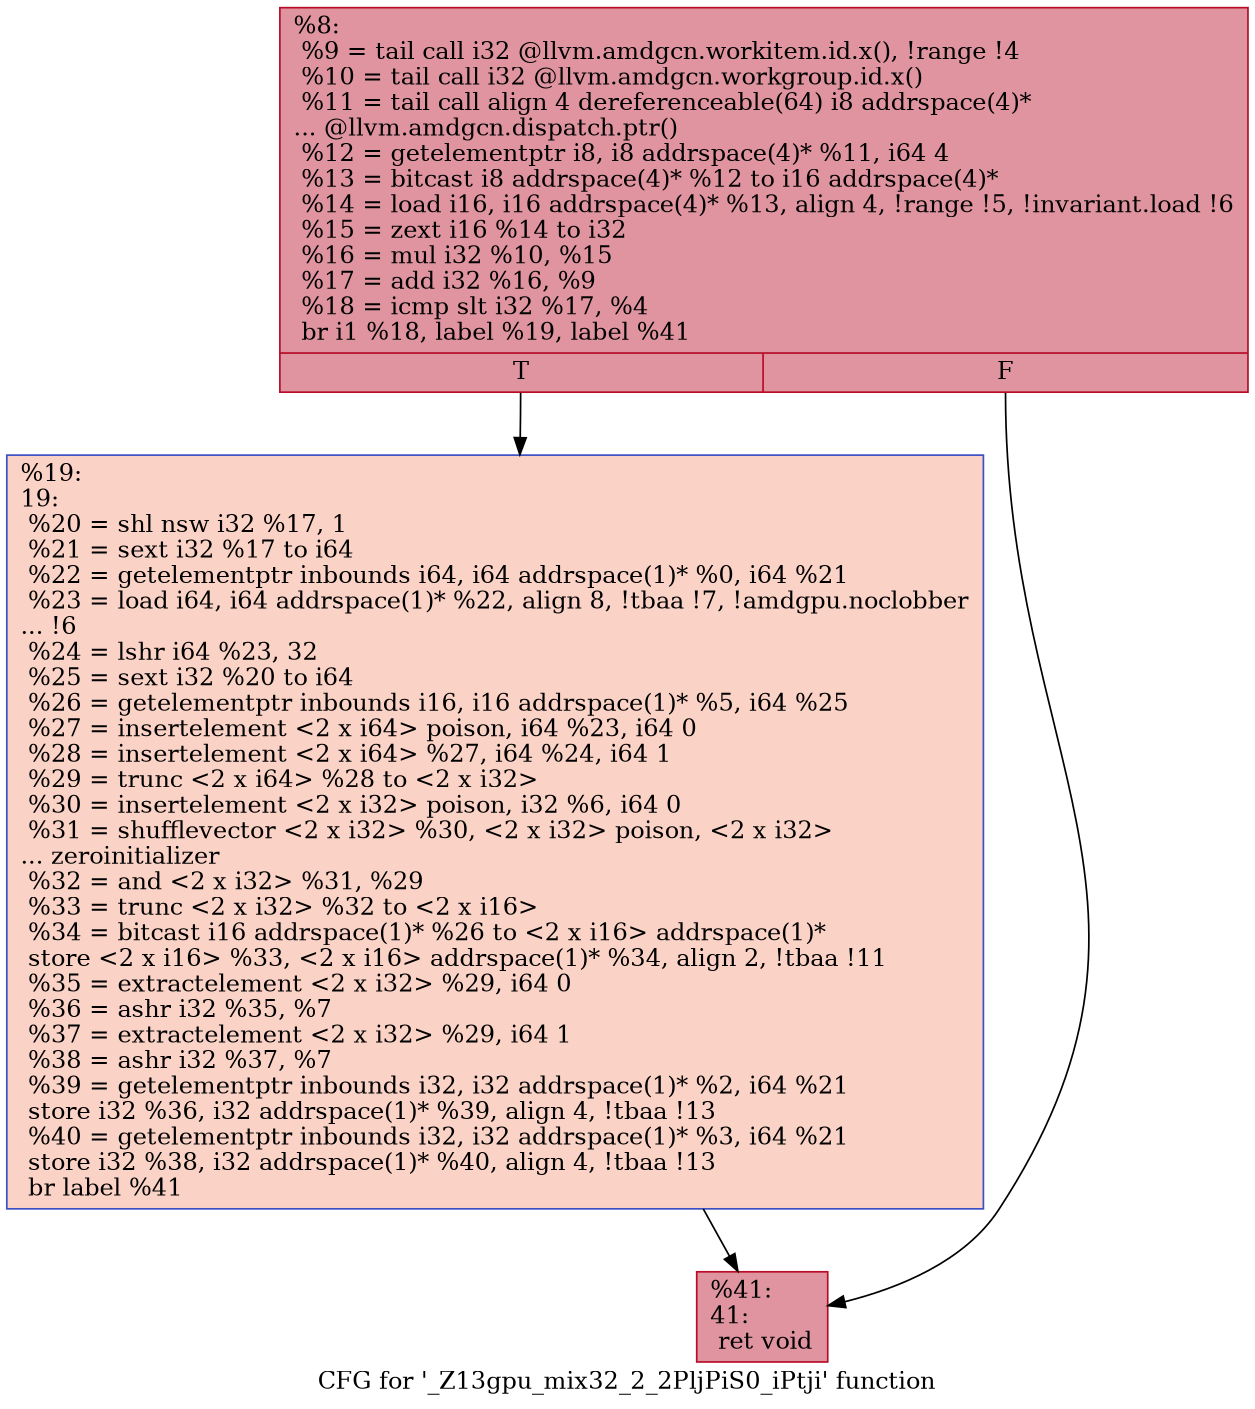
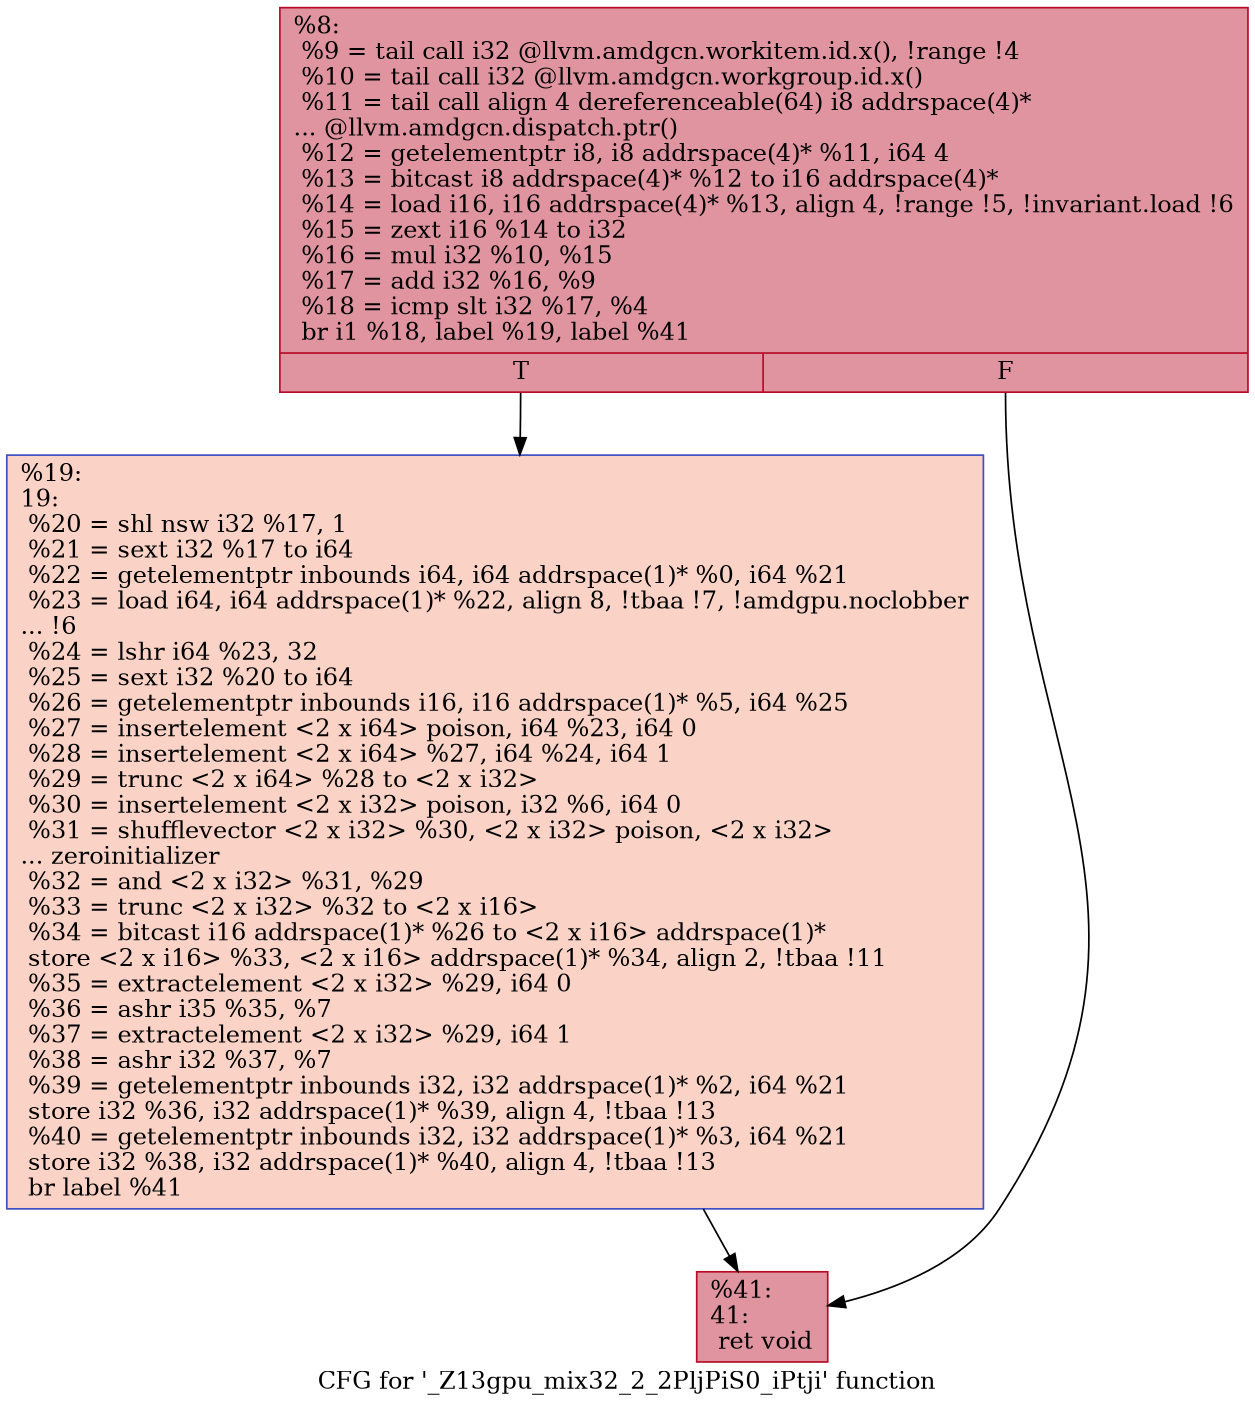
(177, 1010) -> (177, 1010)
